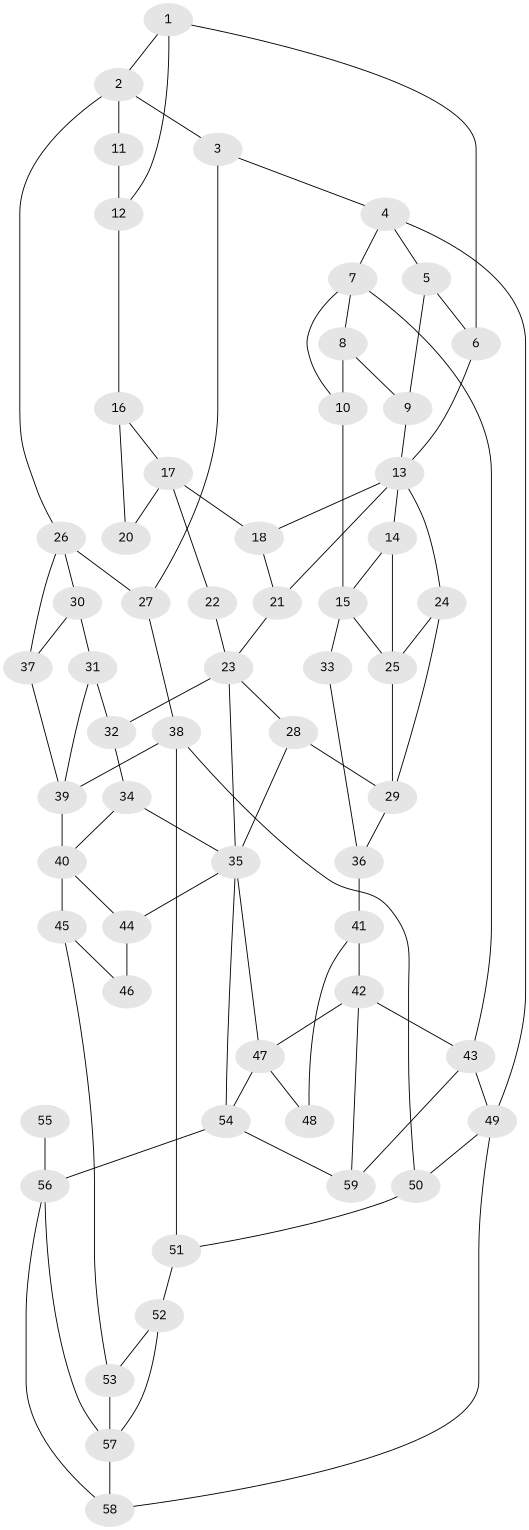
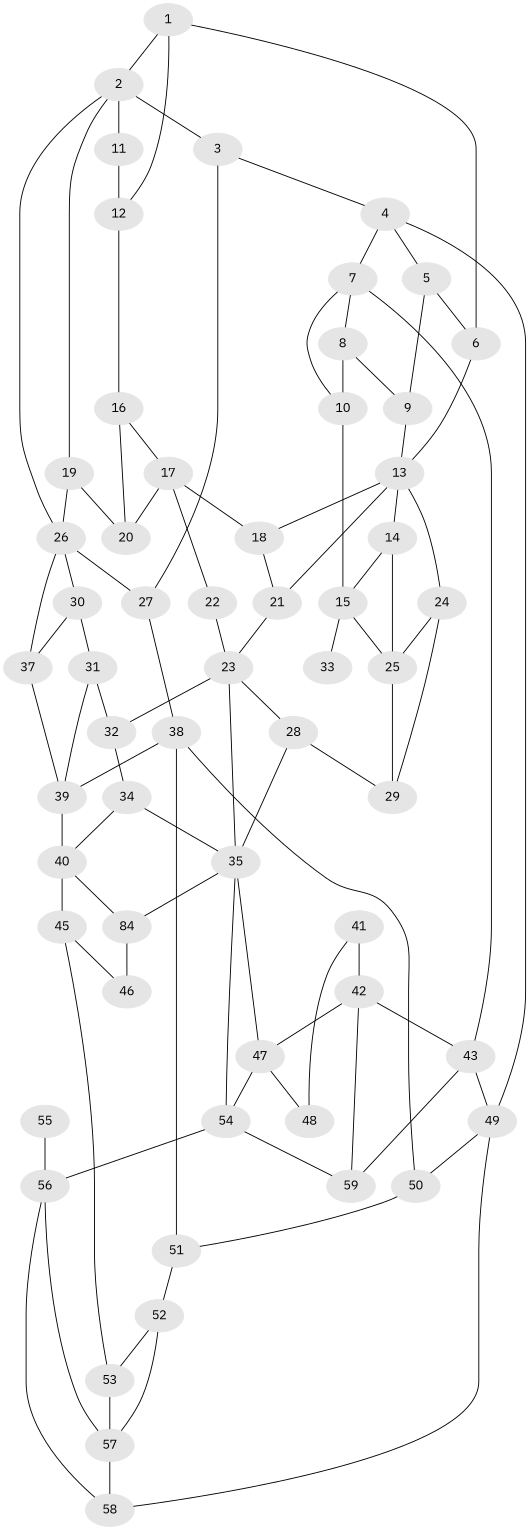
none -> (69, 473)
(359, 862) -> none
(127, 927) -> (127, 927)
